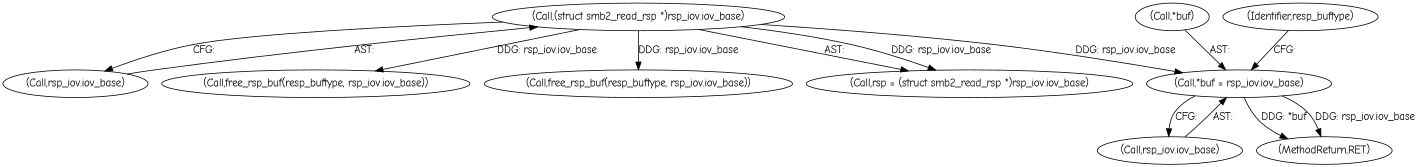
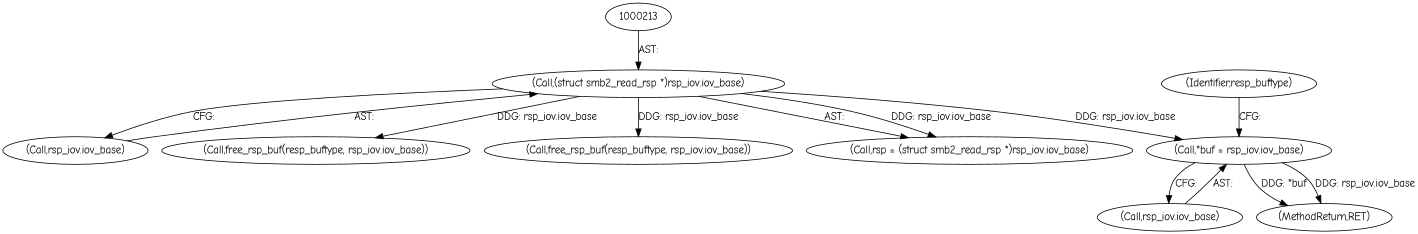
none -> (638, 17)
(1172, 17) -> none
